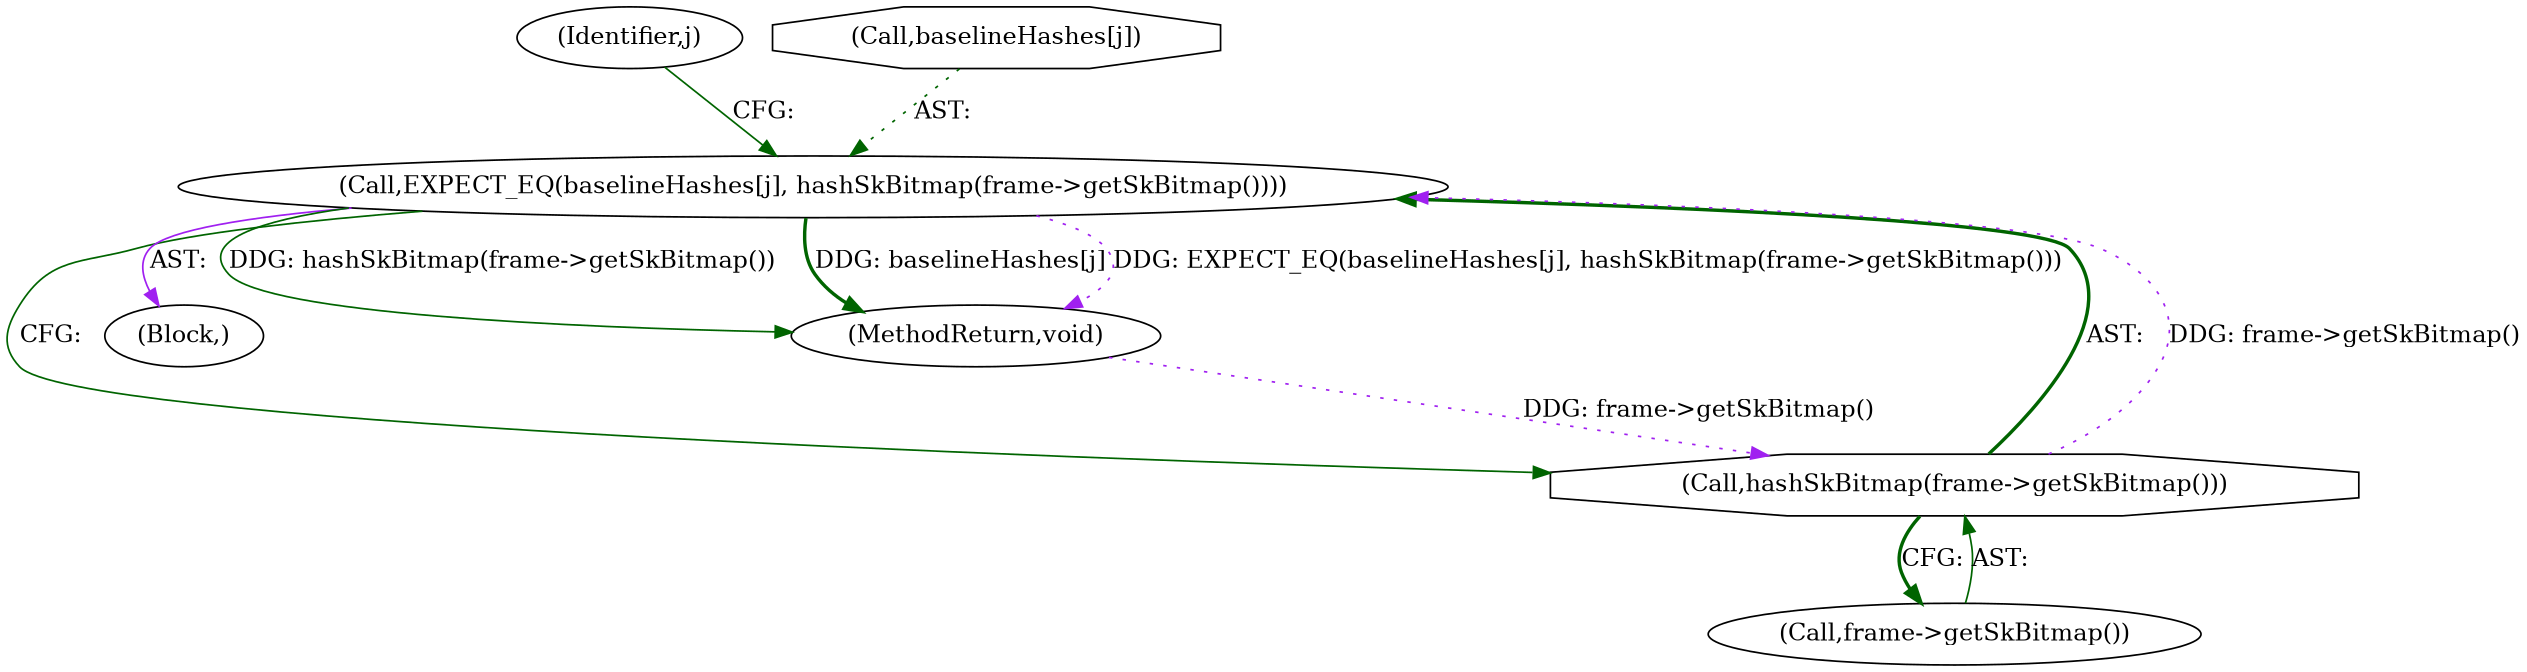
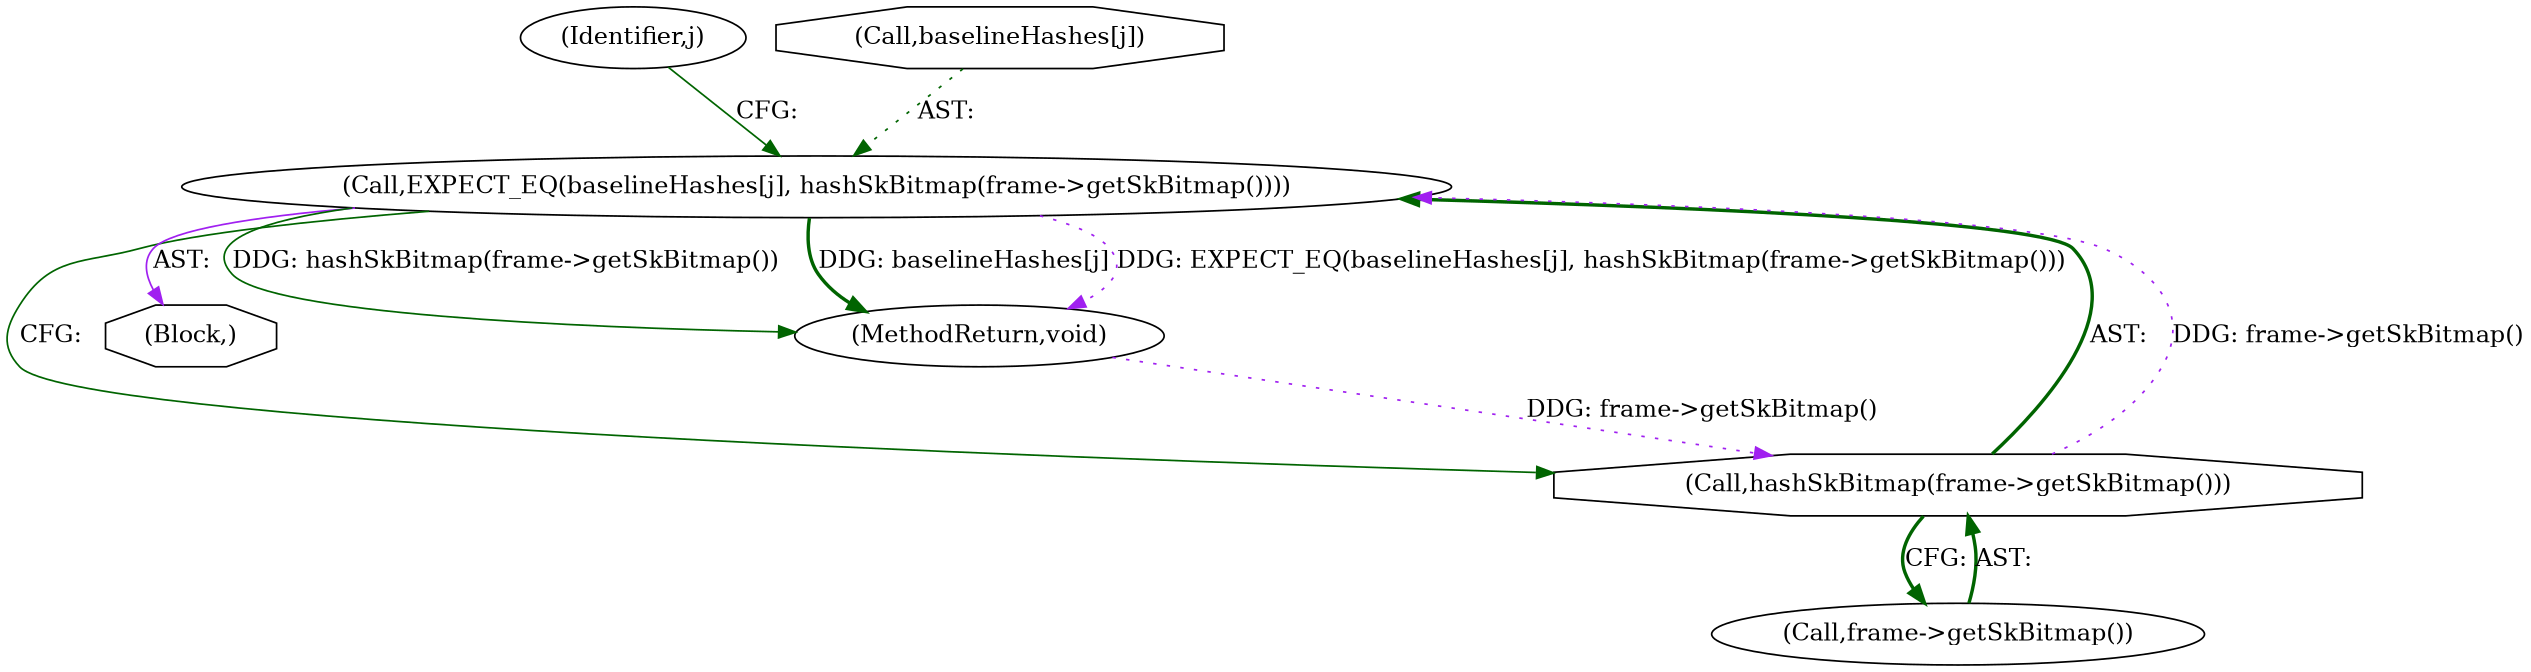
(184, 336) -> (191, 336)
(1972, 568) -> (1976, 568)
